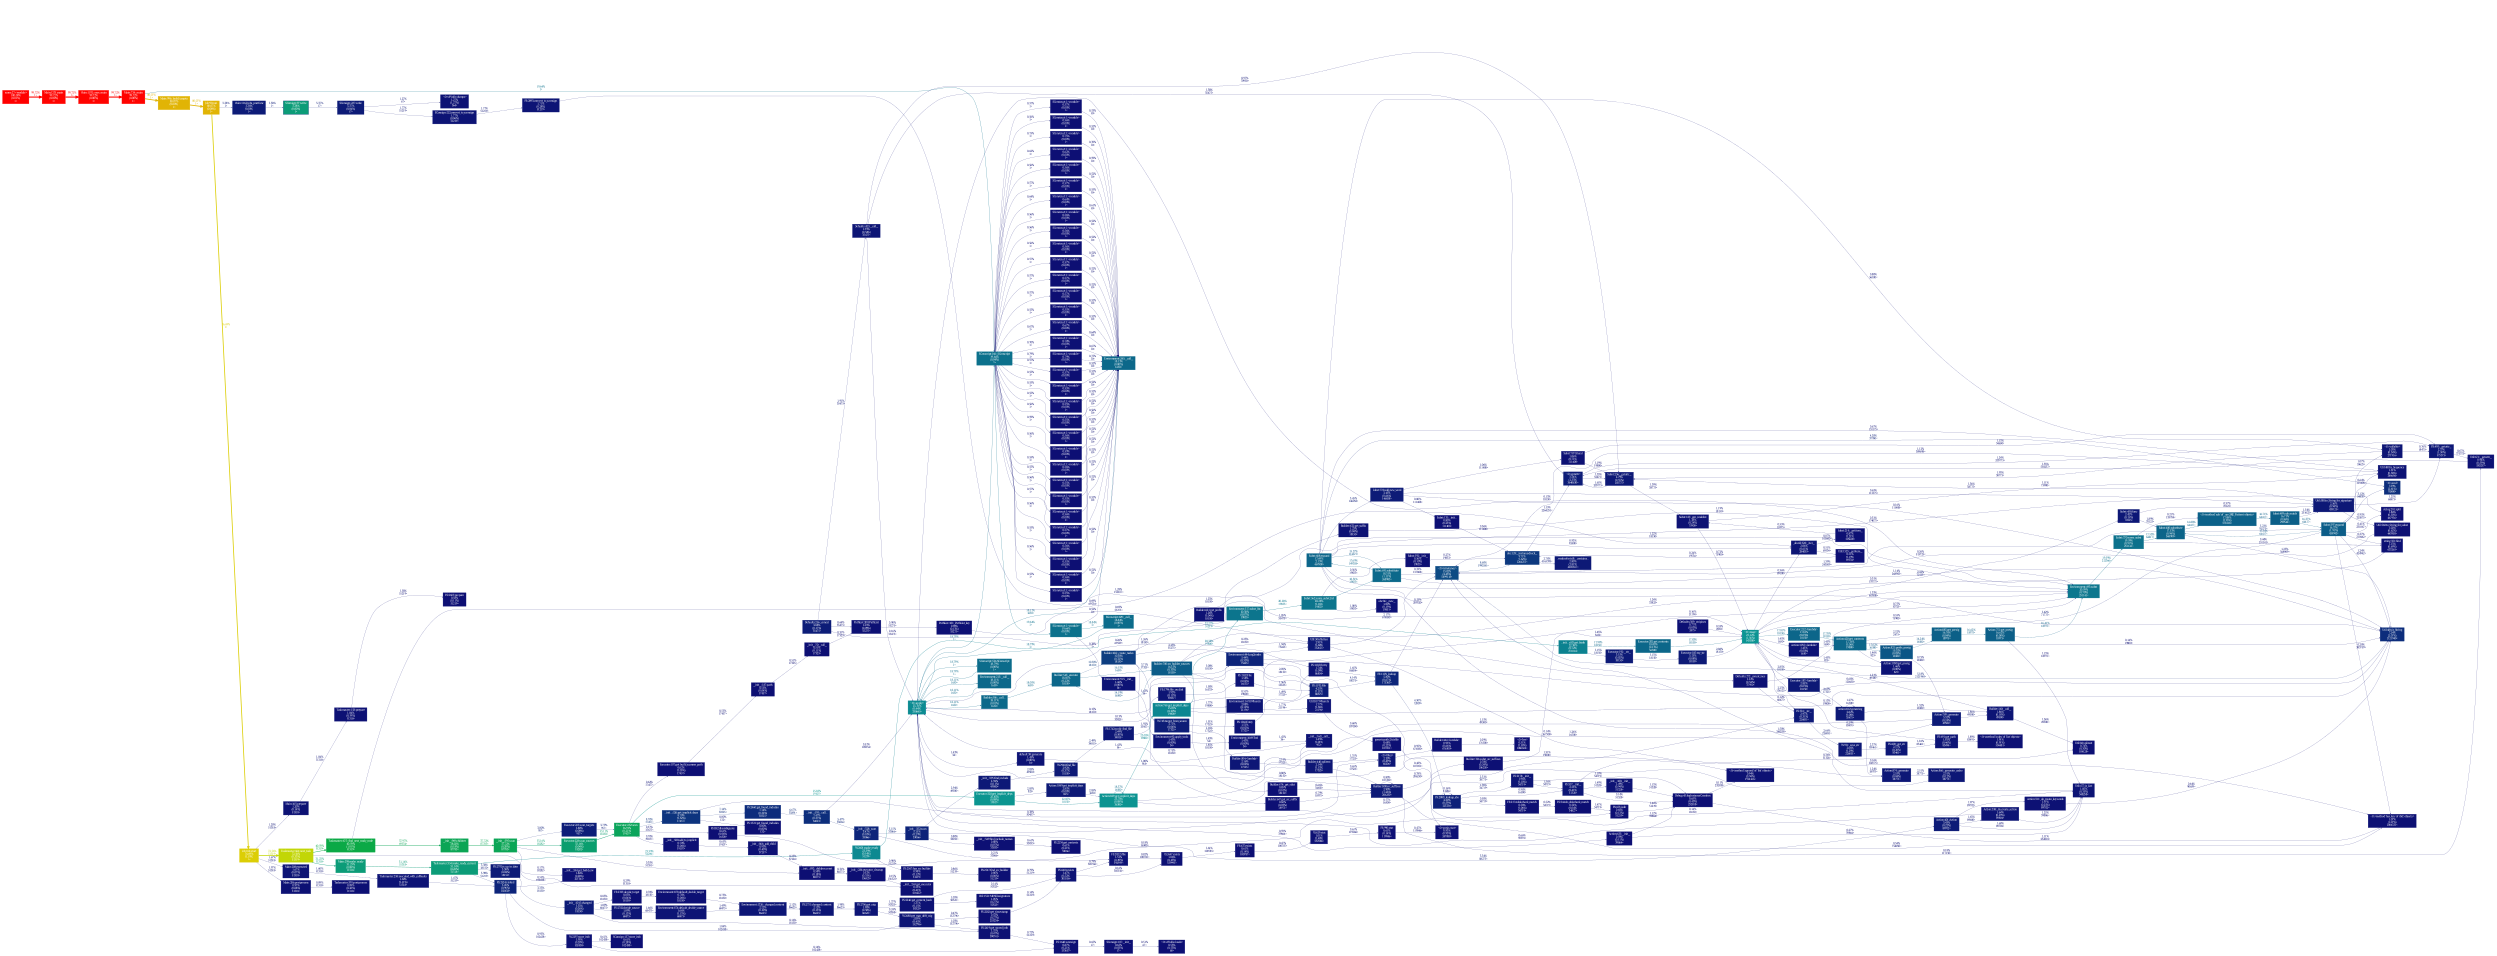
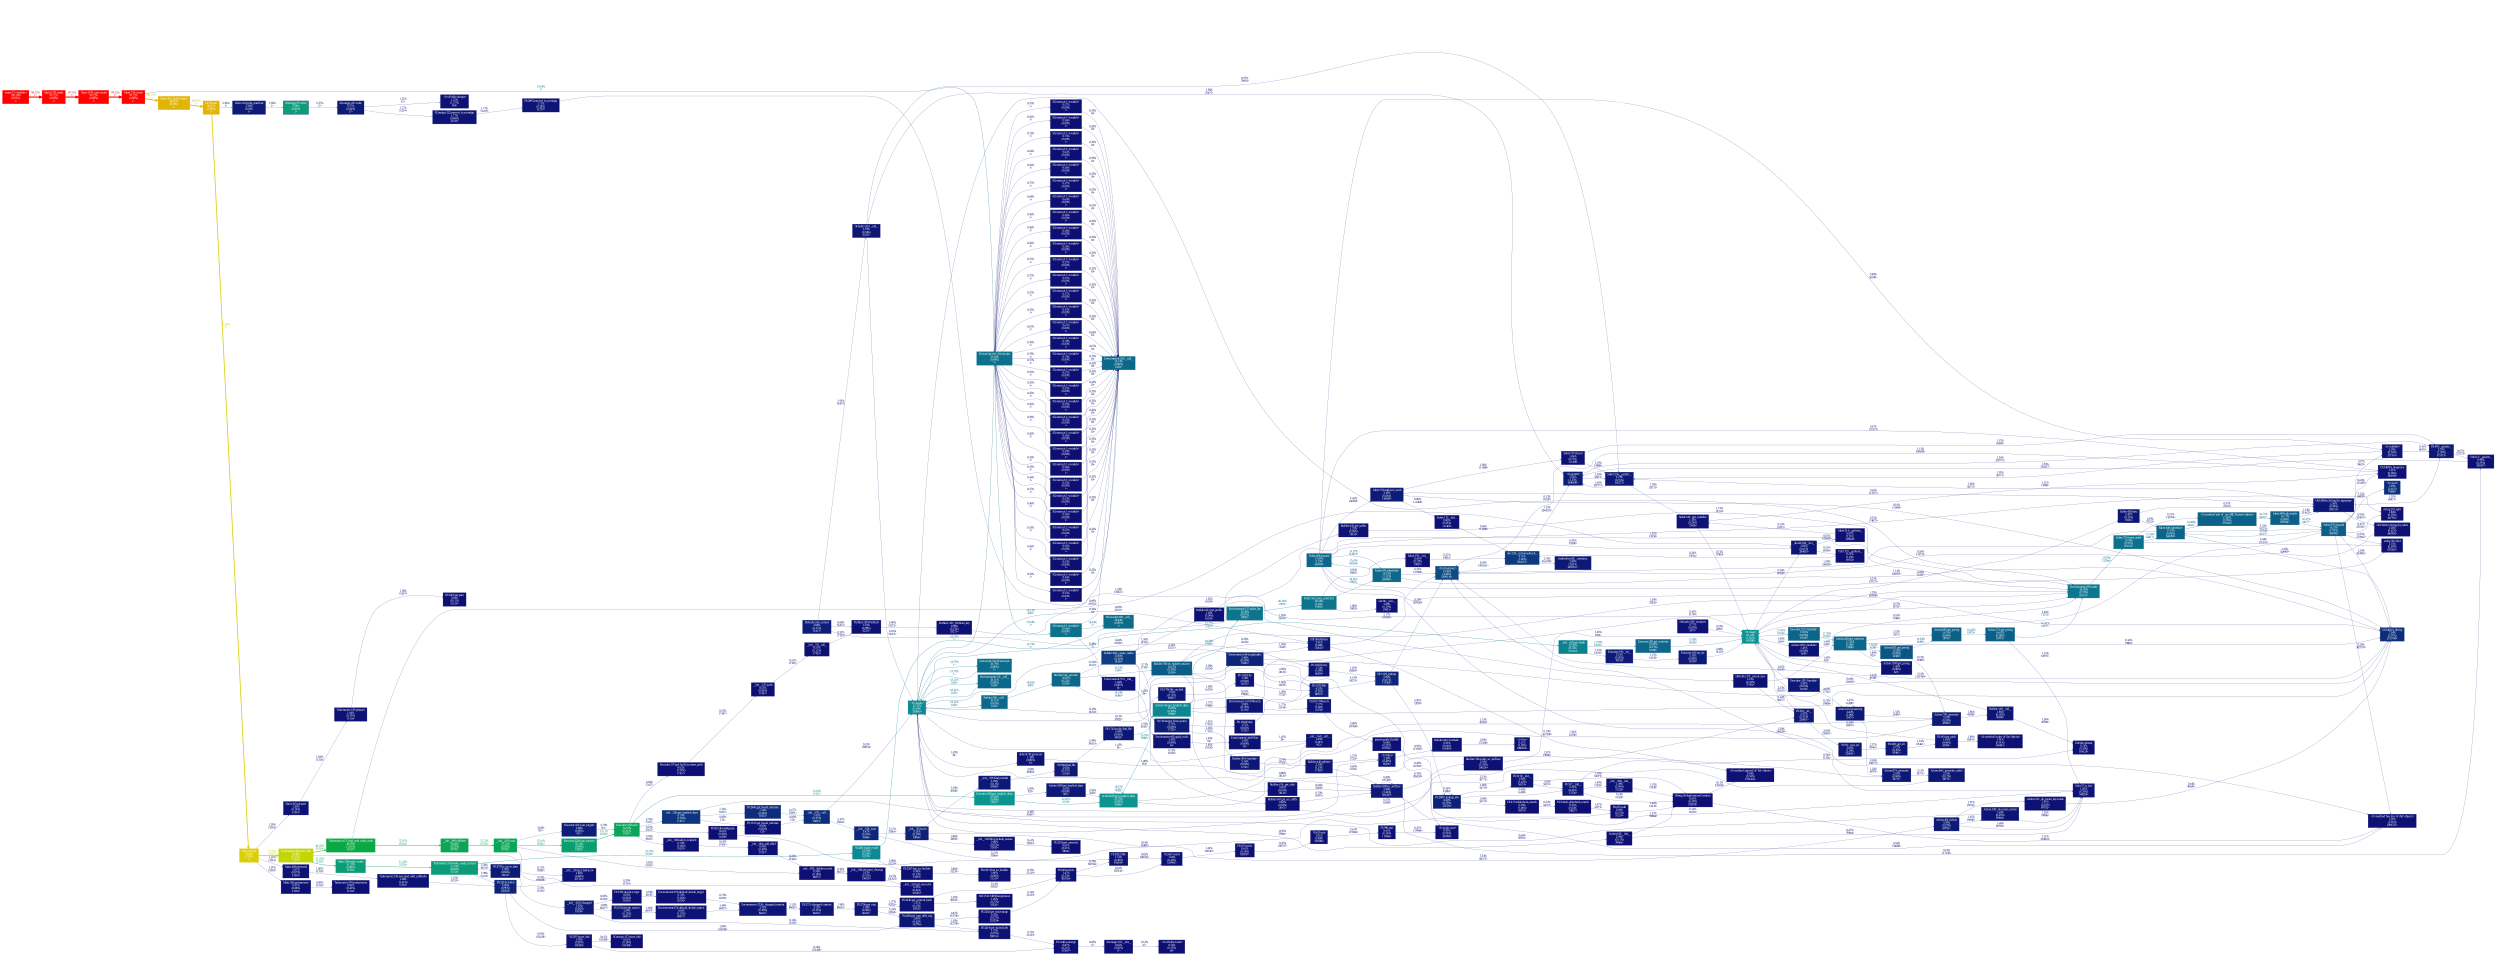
(1815, 440) -> none
(1897, 652) -> (1897, 652)
(1925, 710) -> (1898, 717)
none -> (792, 822)
